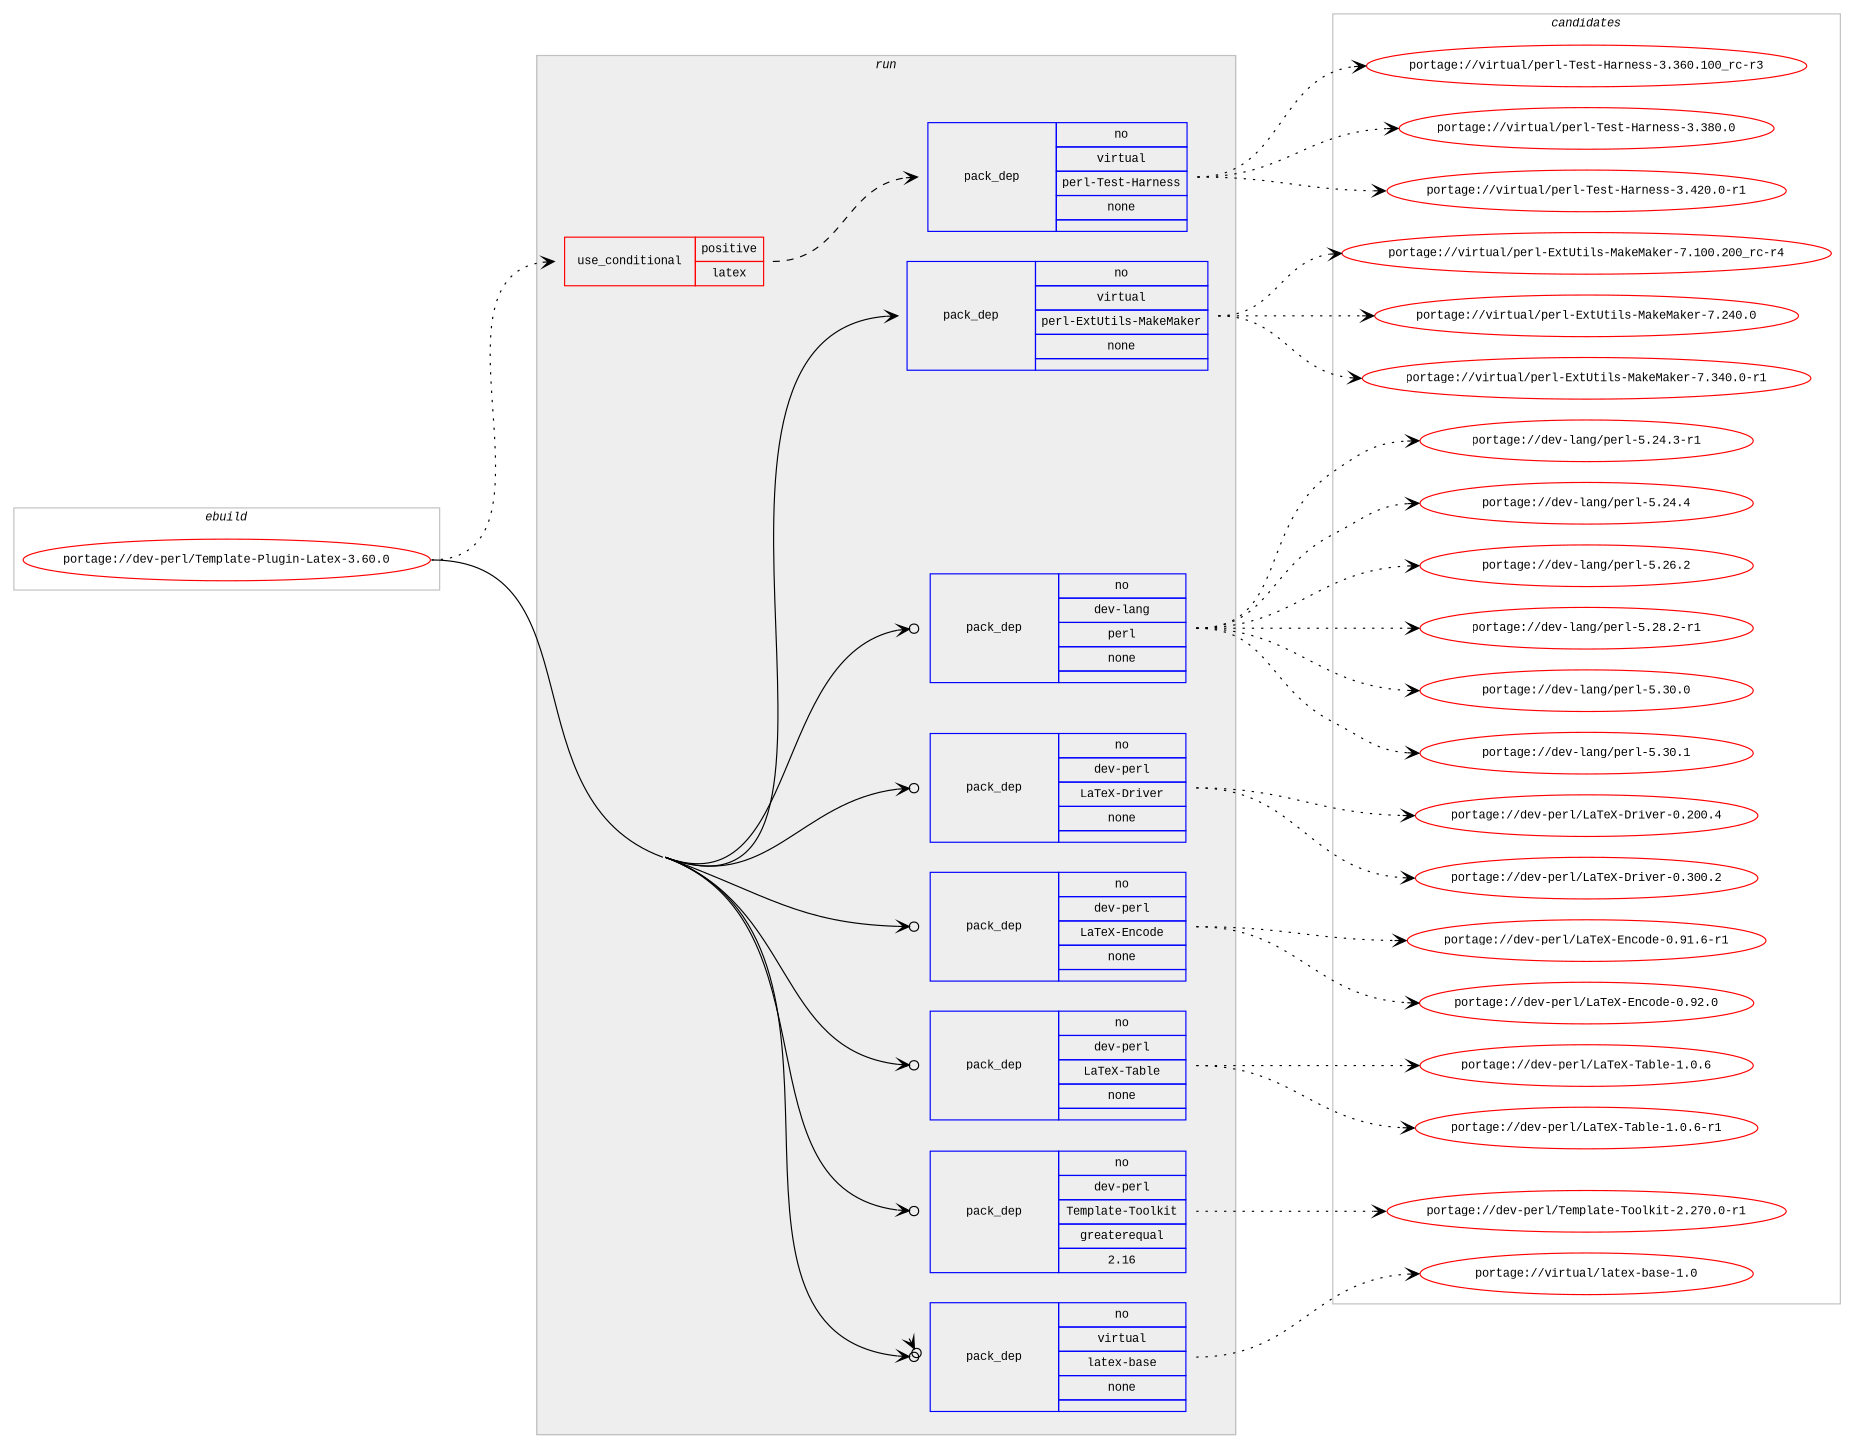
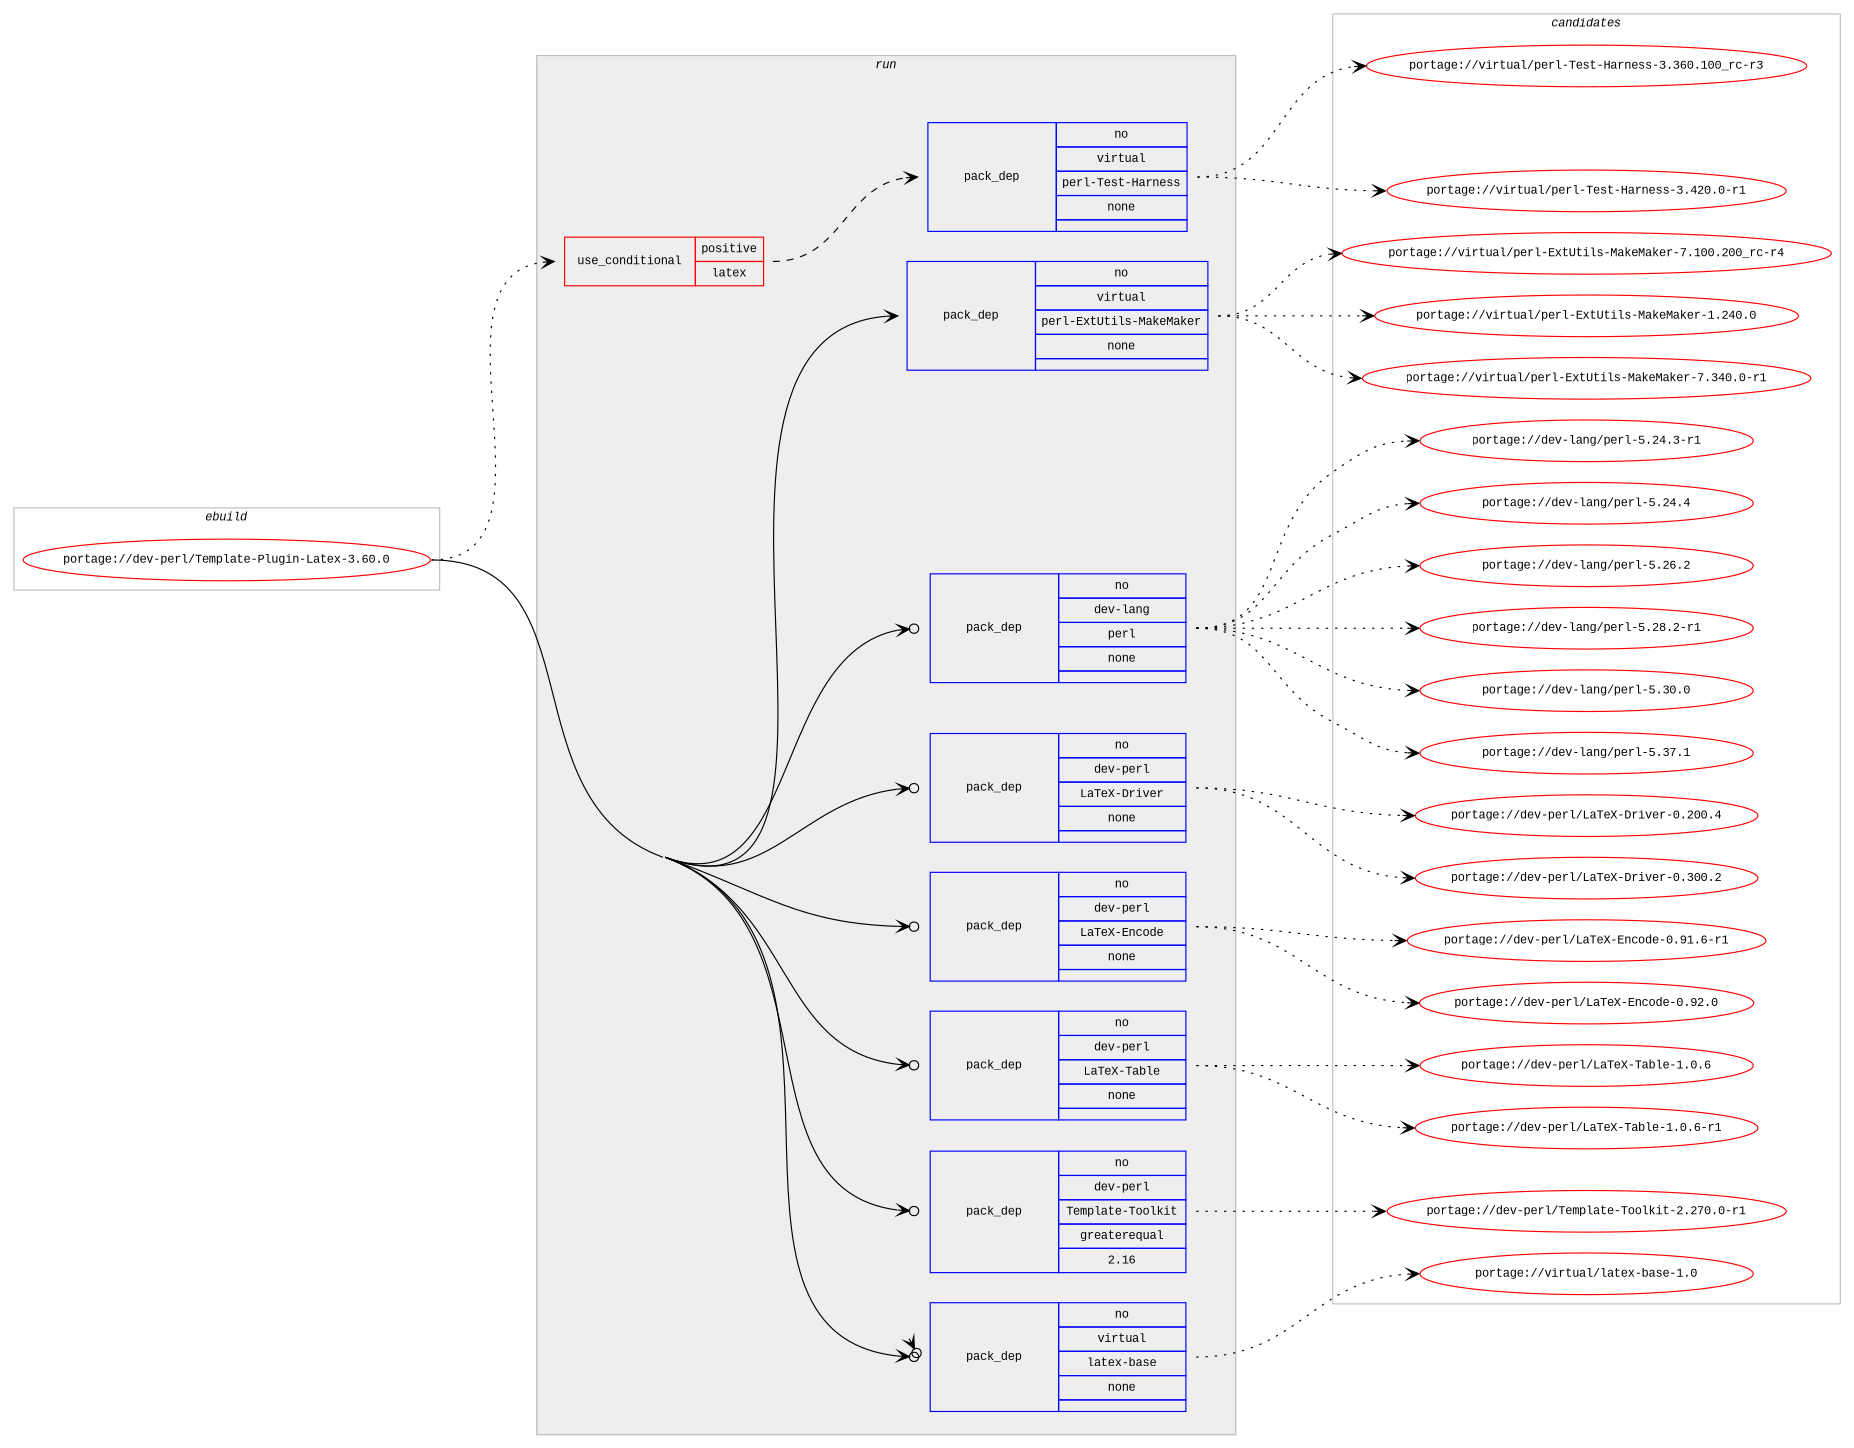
(1587, 128) -> none
(1587, 316) -> (1587, 316)
(1587, 753) -> (1587, 753)
